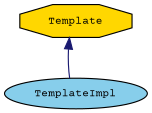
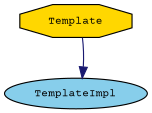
(68, 64) -> (84, 52)
